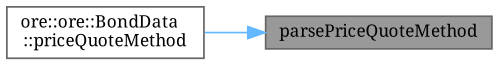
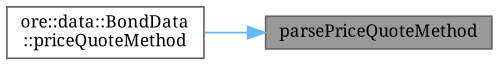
(105, 33) -> (105, 33)
